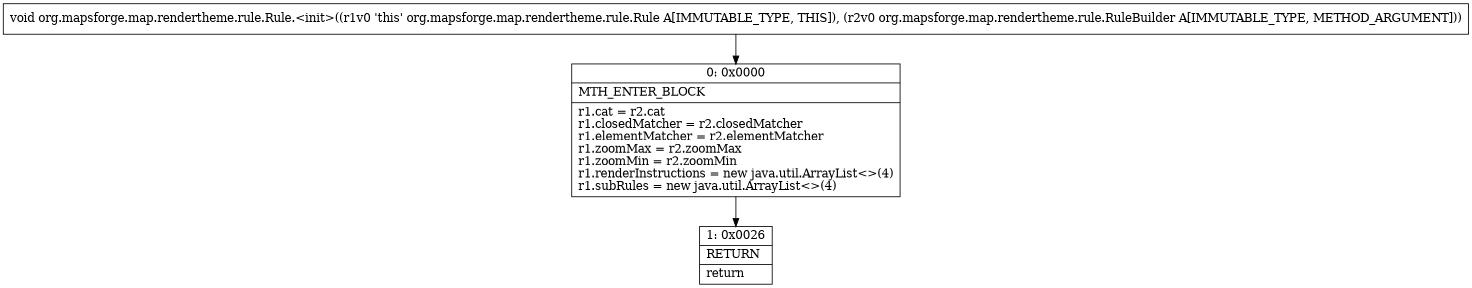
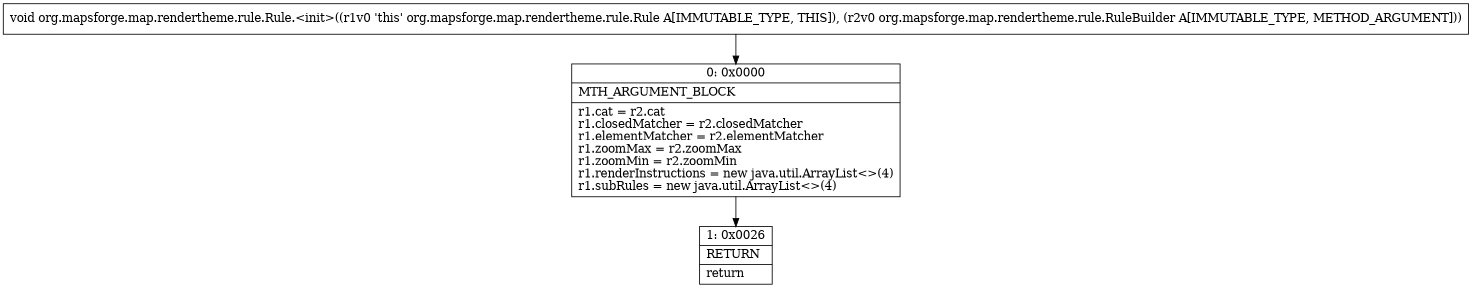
(642, 92) -> (657, 92)
